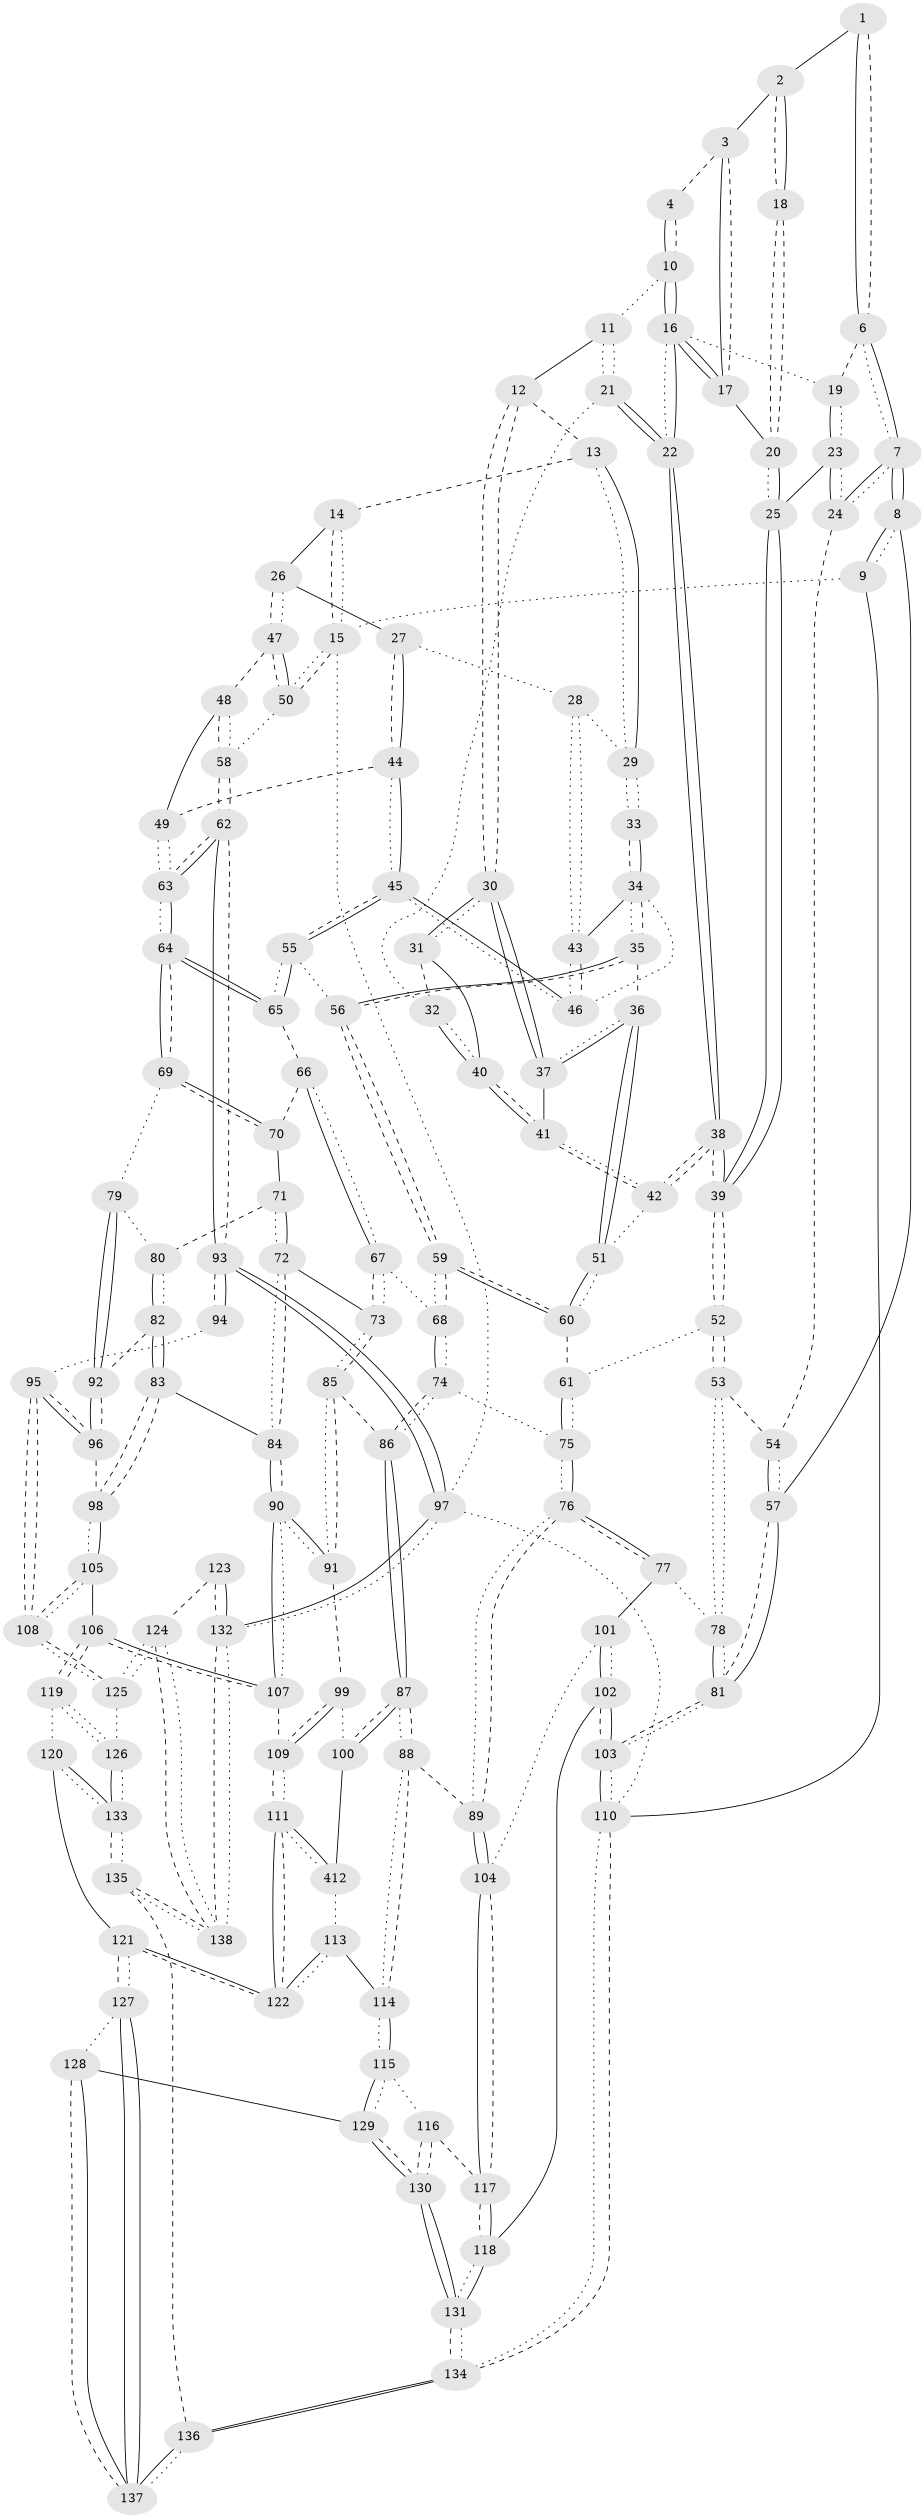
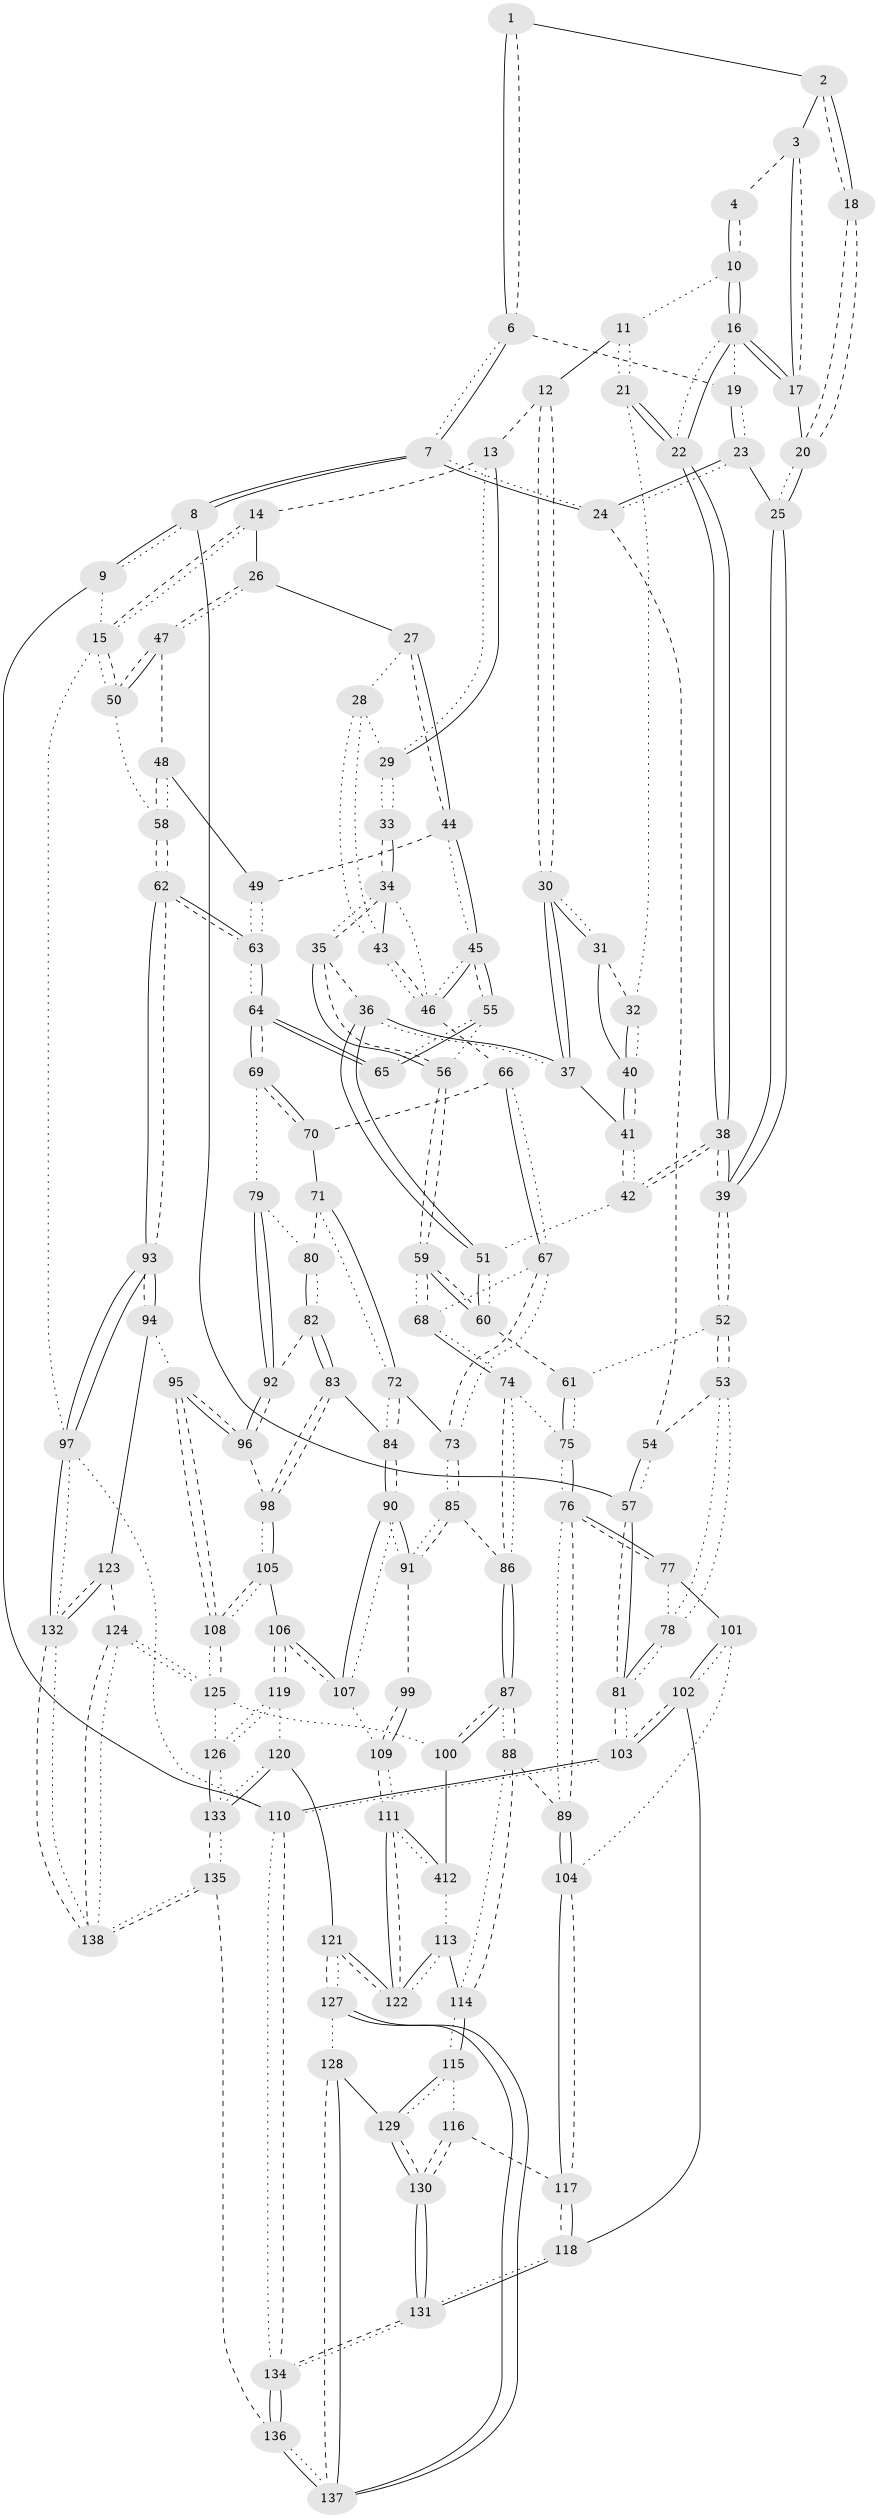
(290, 1042) -> (479, 1050)
none -> (130, 1445)
(279, 1724) -> (361, 1722)
(343, 1724) -> (331, 1724)
